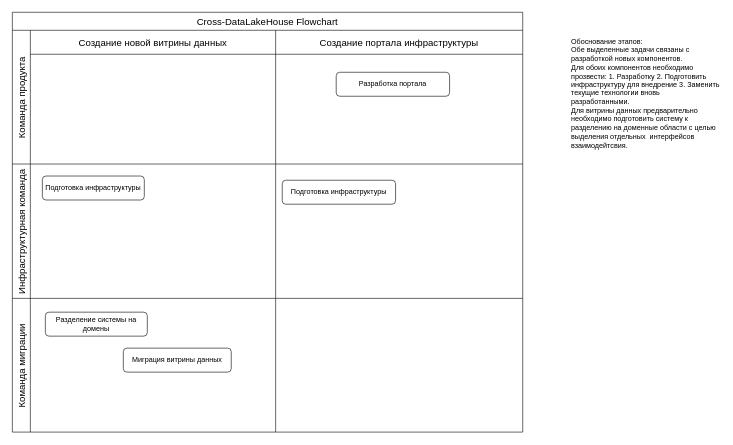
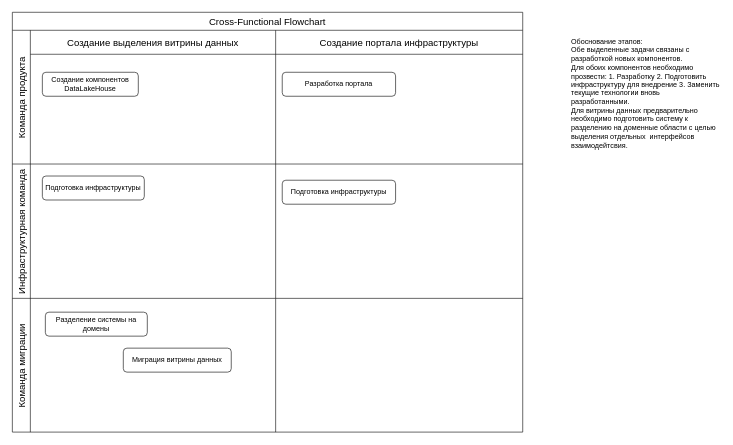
(267, 22) -> (267, 22)
(153, 43) -> (153, 43)
none -> (90, 84)
(393, 84) -> (339, 84)
